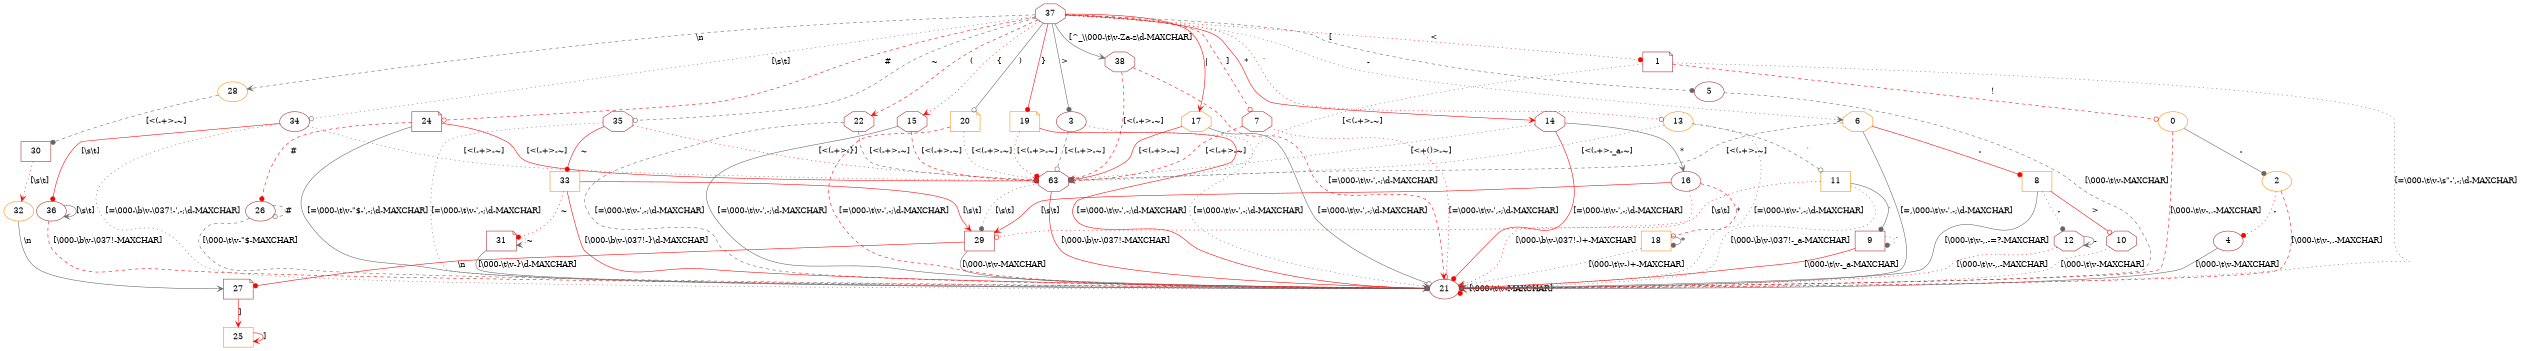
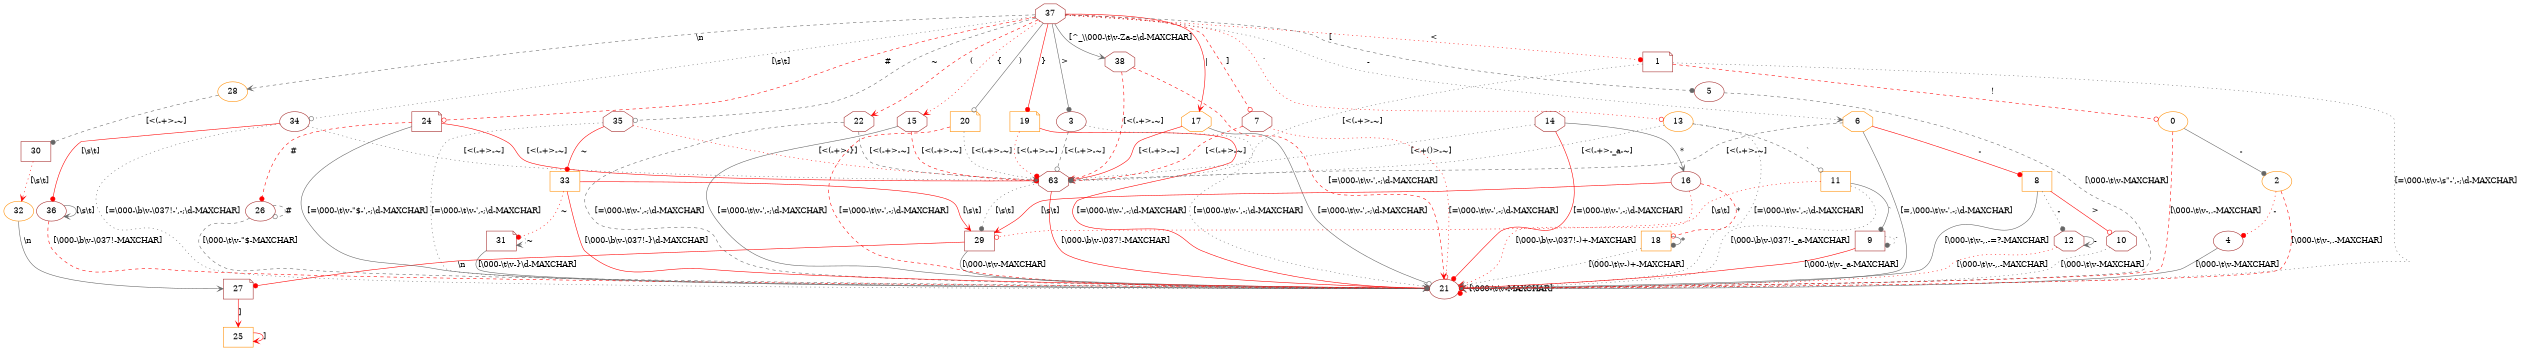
(1280, 104) -> none
